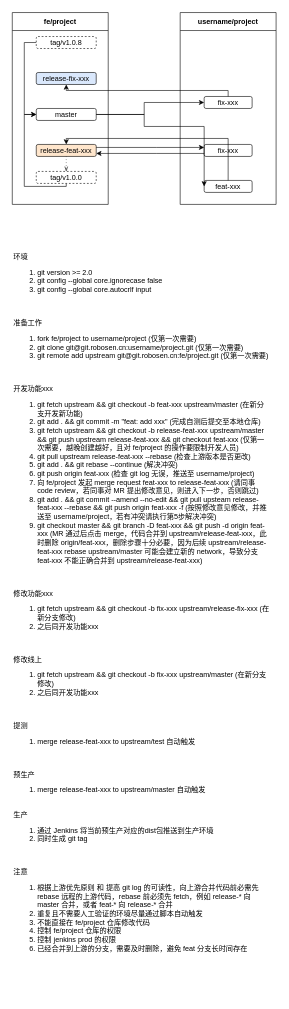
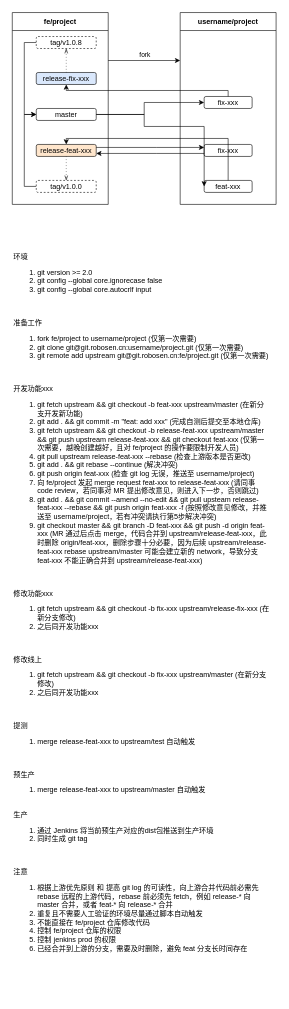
none -> (66, 52)
none -> (143, 60)
(66, 177) -> (66, 186)
